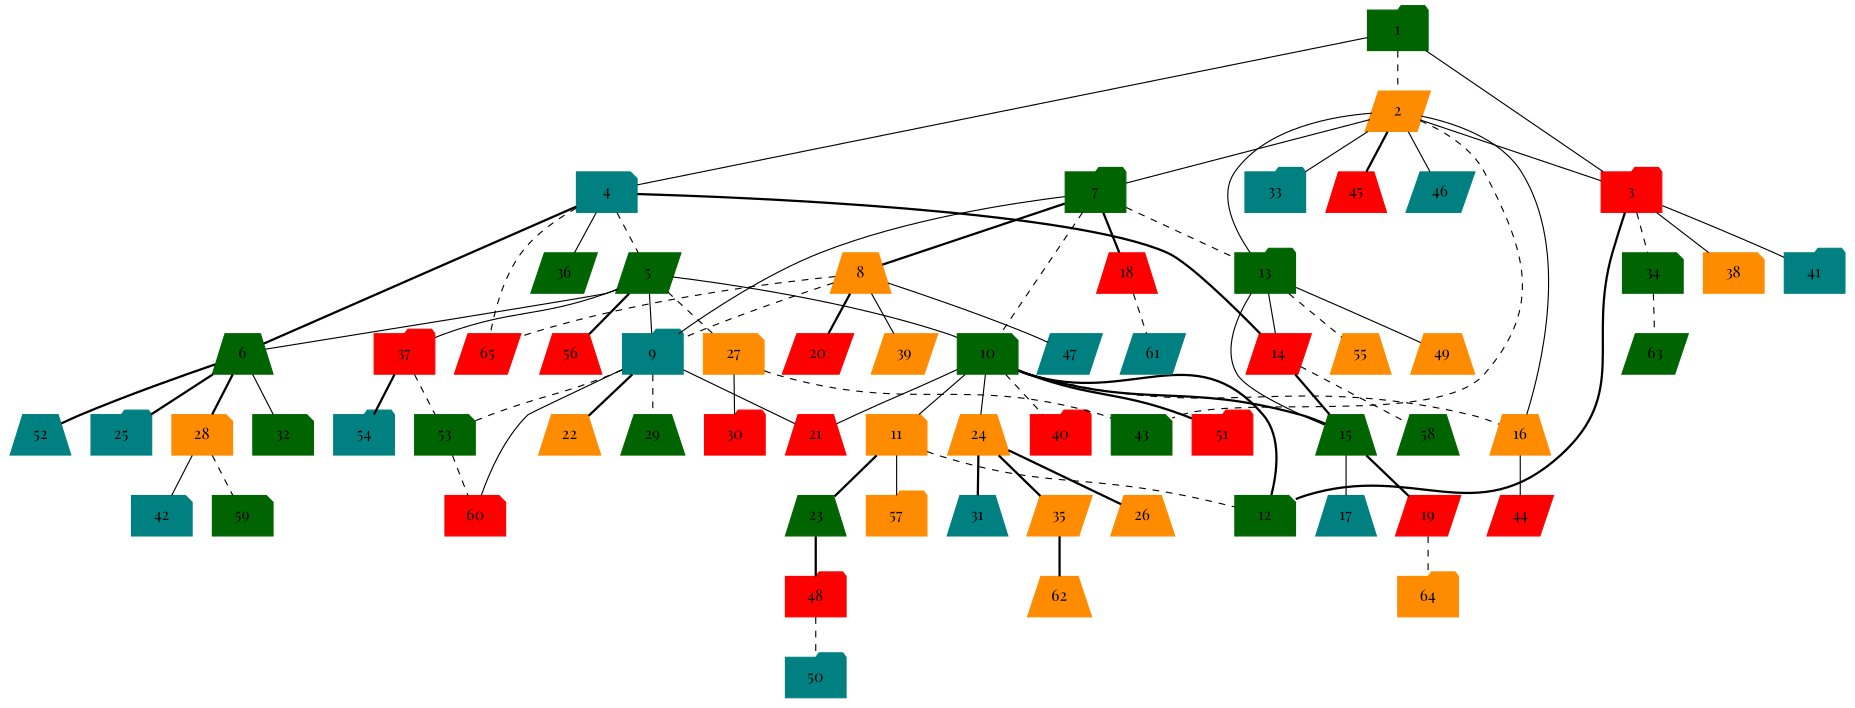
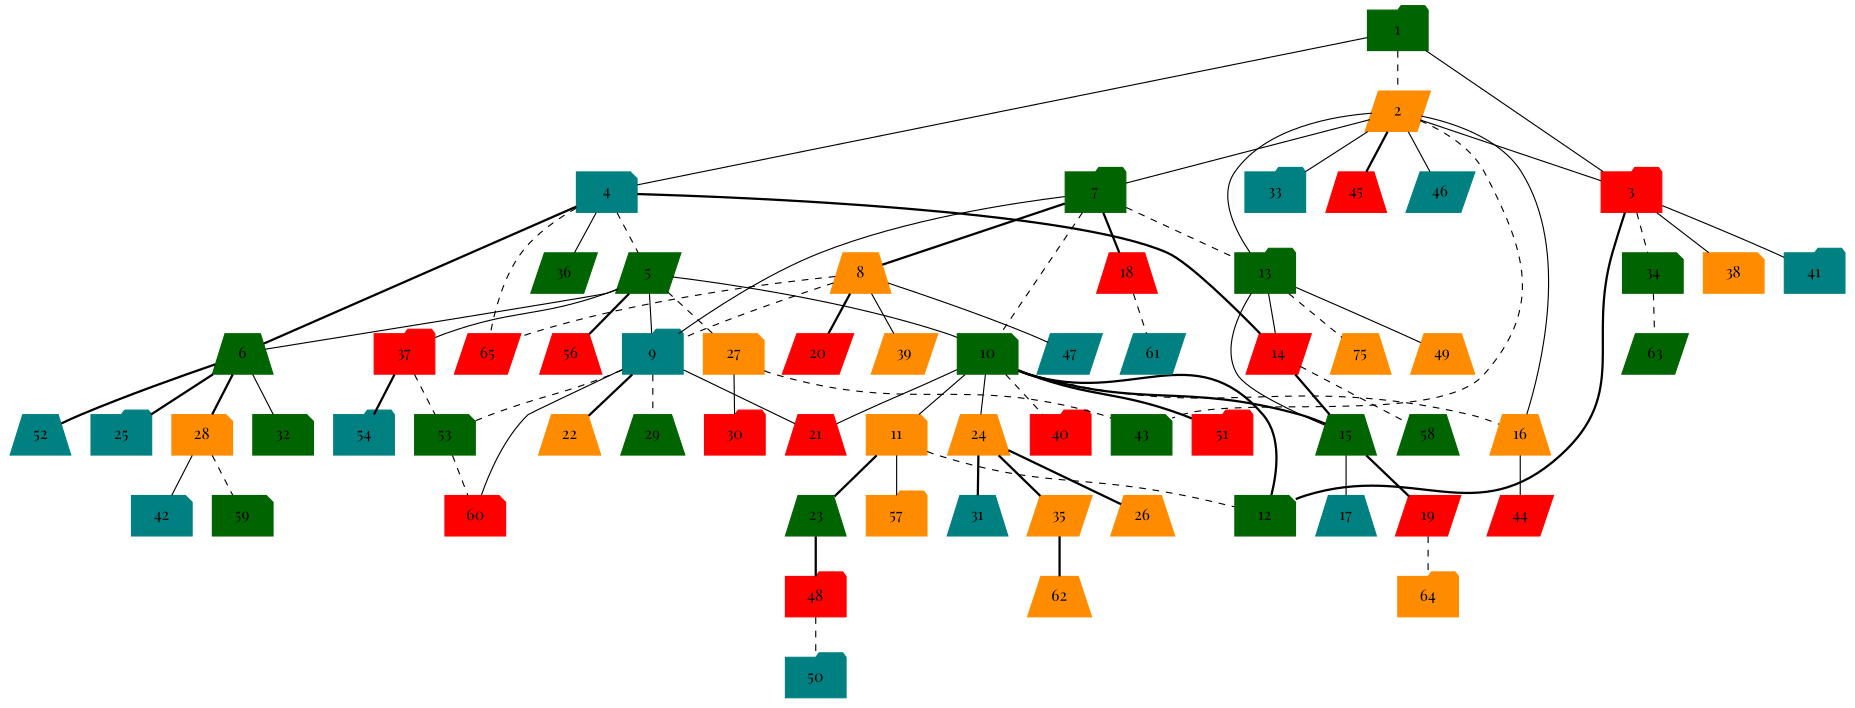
(1361, 354) -> (1361, 354)
